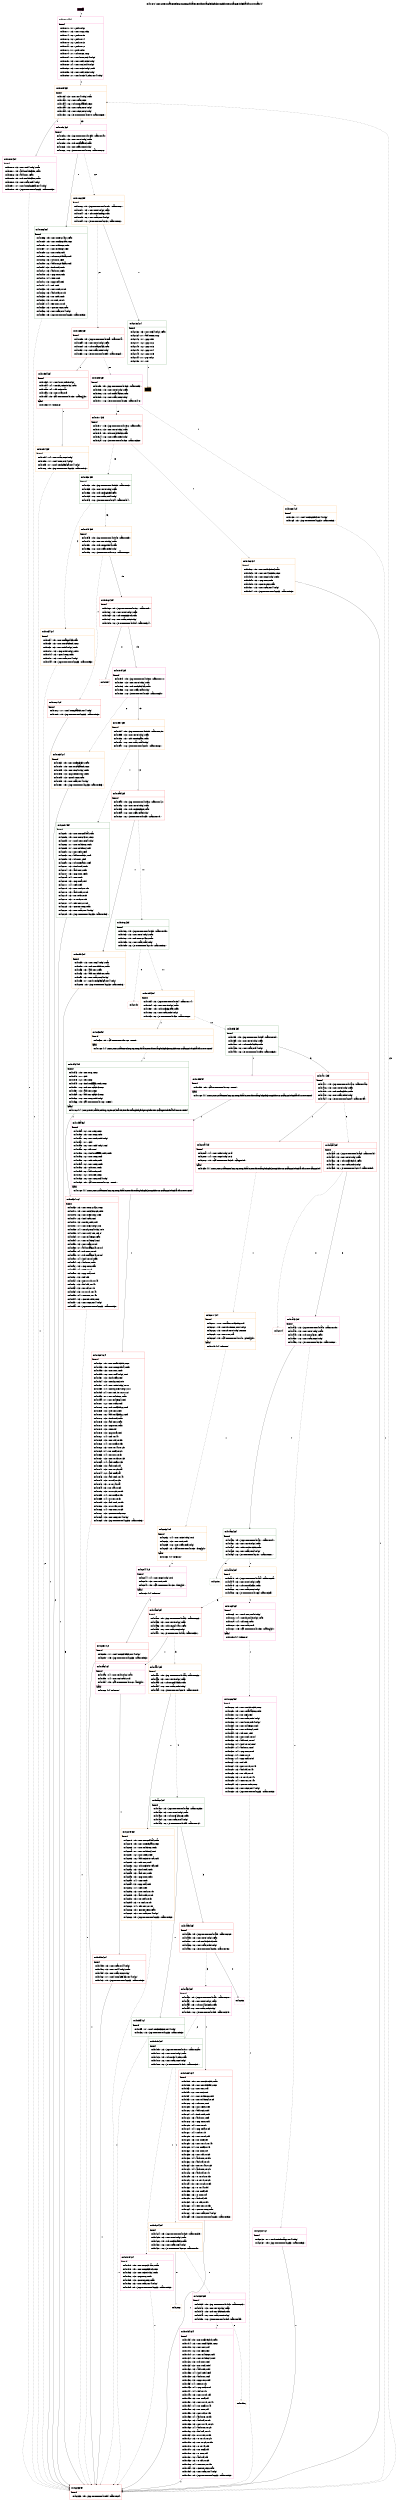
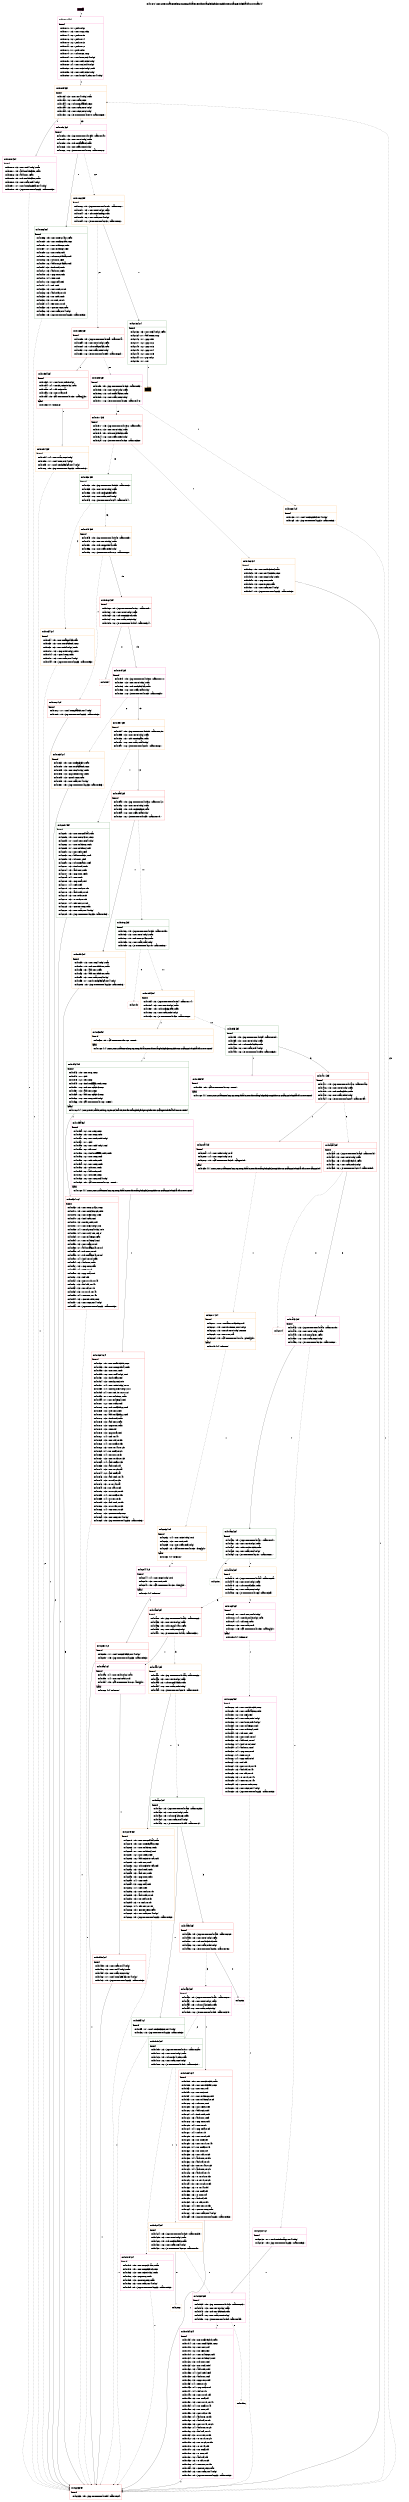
(213, 1109) -> none
(282, 2432) -> (252, 2269)
